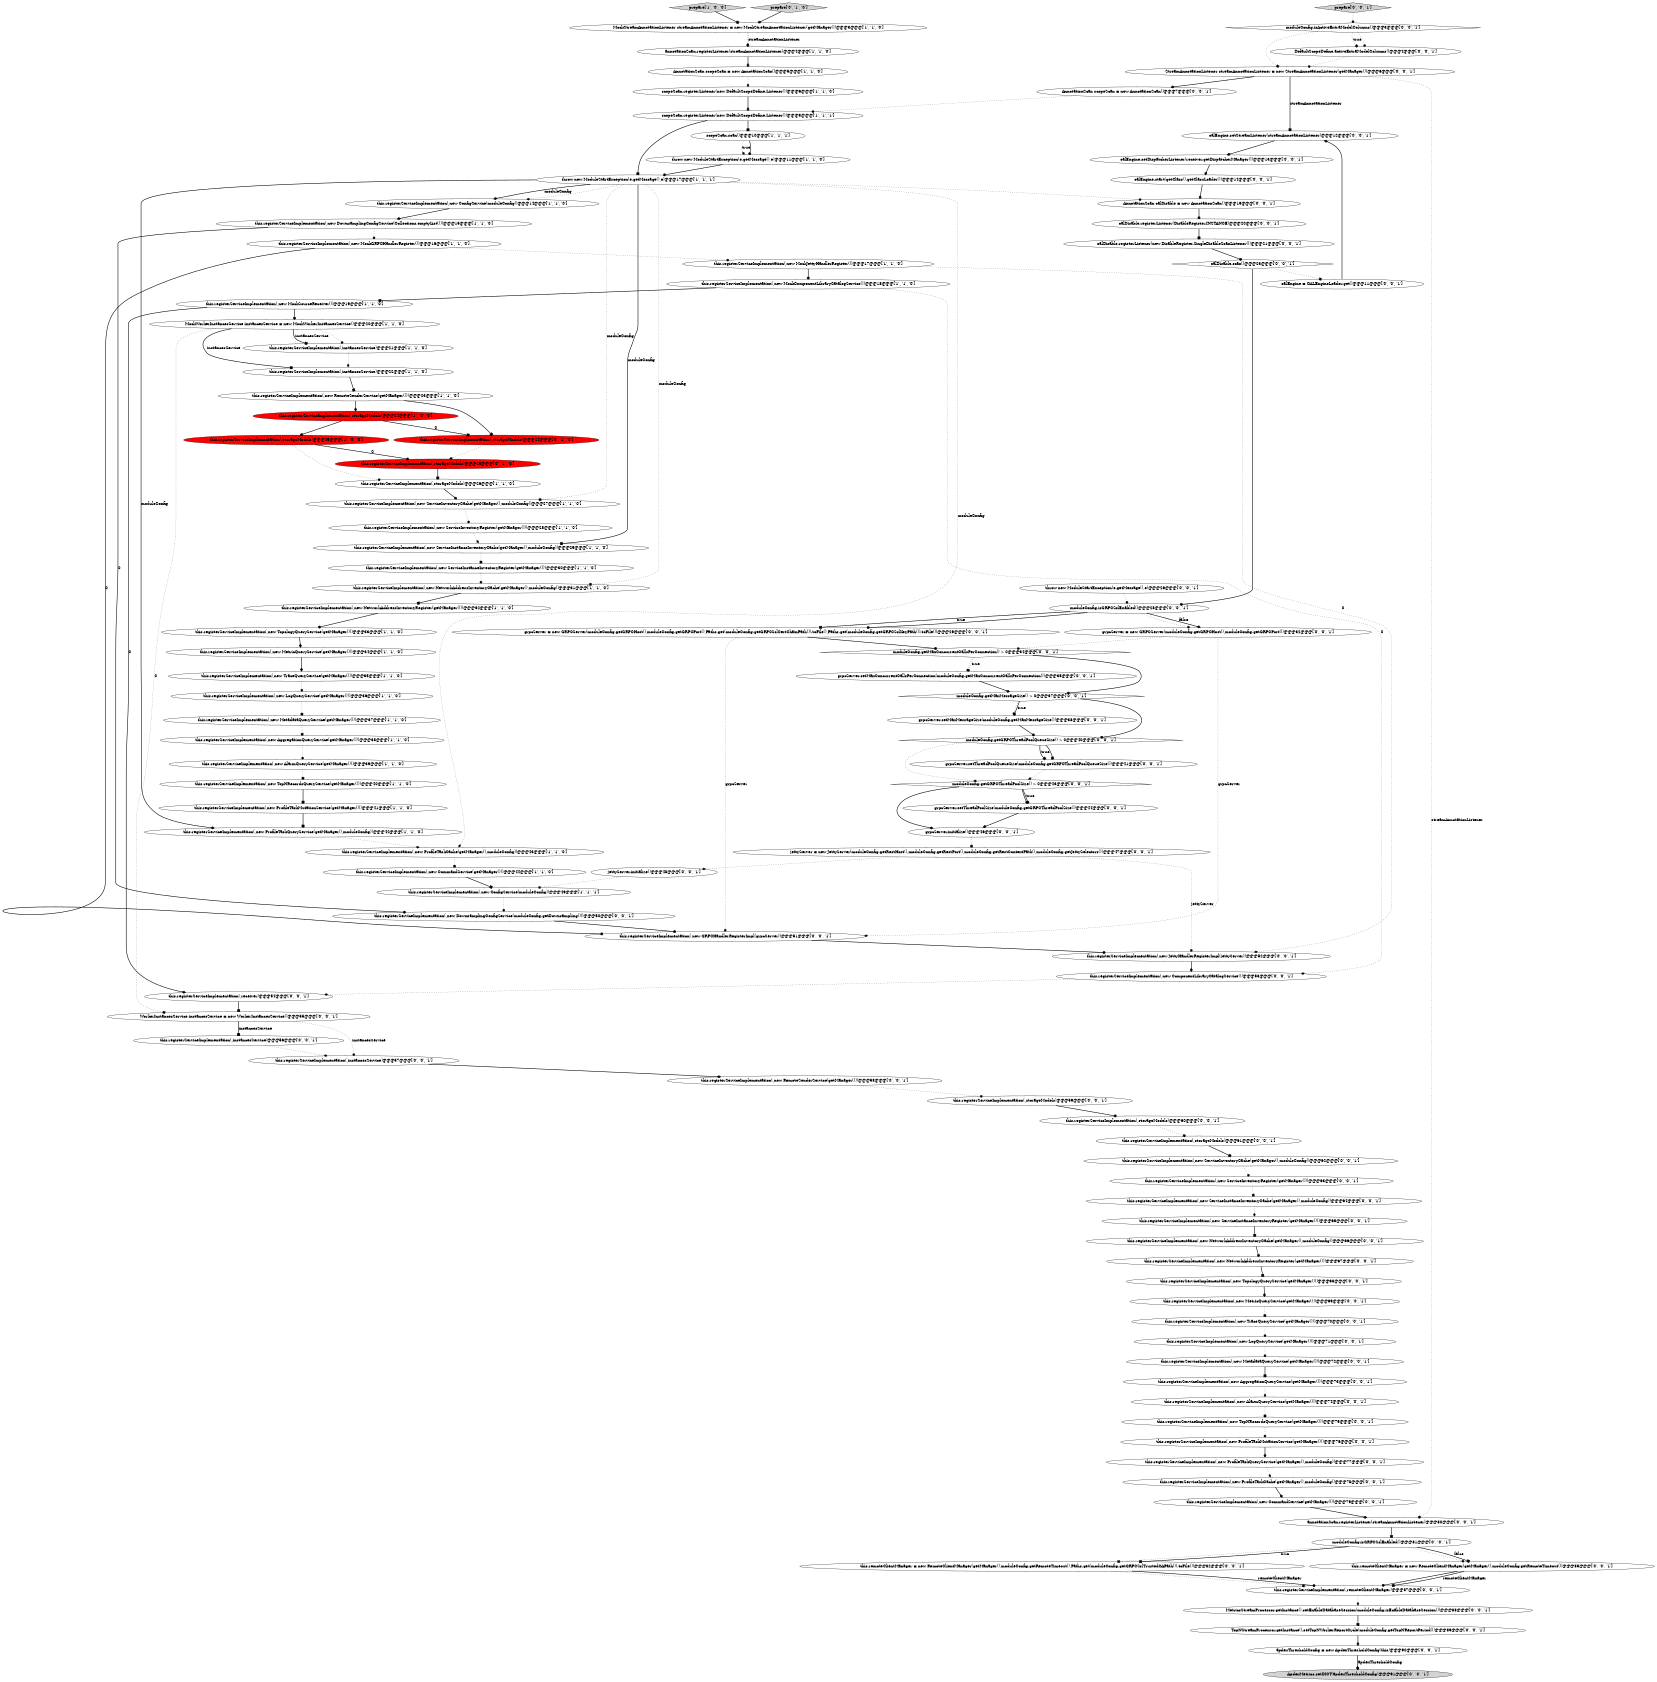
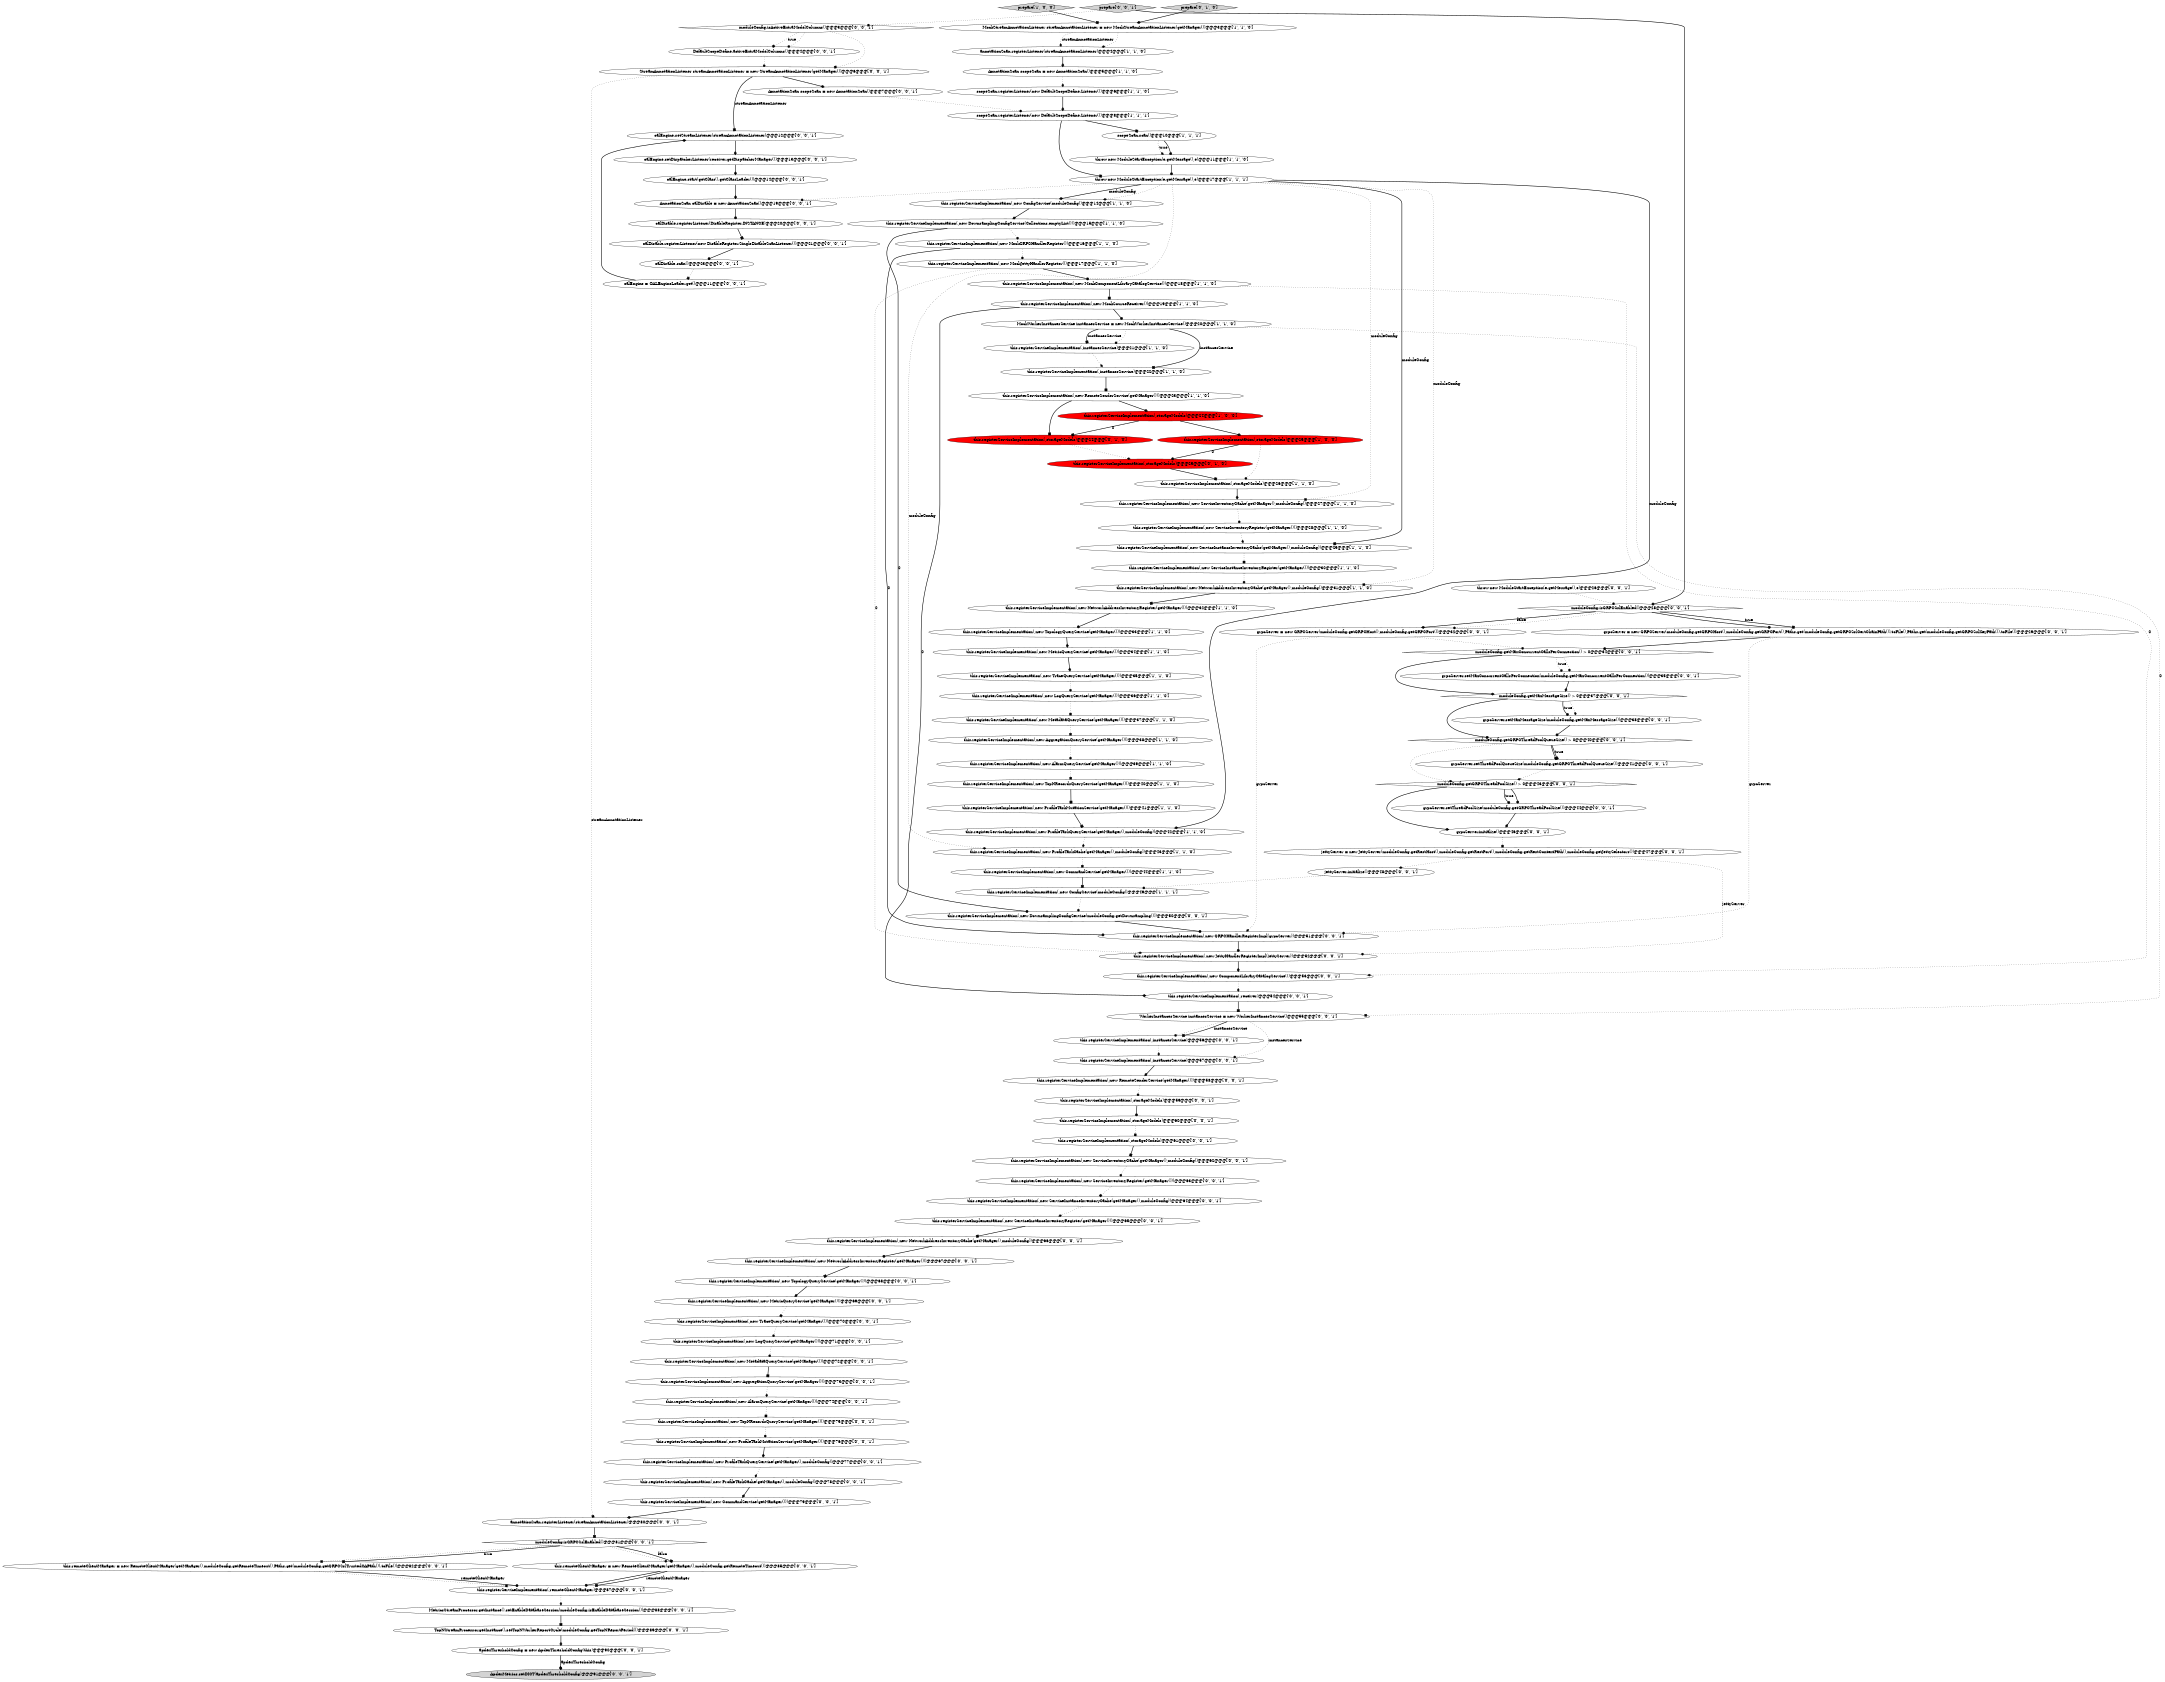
(1253, 264) -> (697, 264)
(1253, 465) -> (1684, 51)
(1129, 608) -> (1630, 608)
(1392, 1542) -> (594, 1542)
